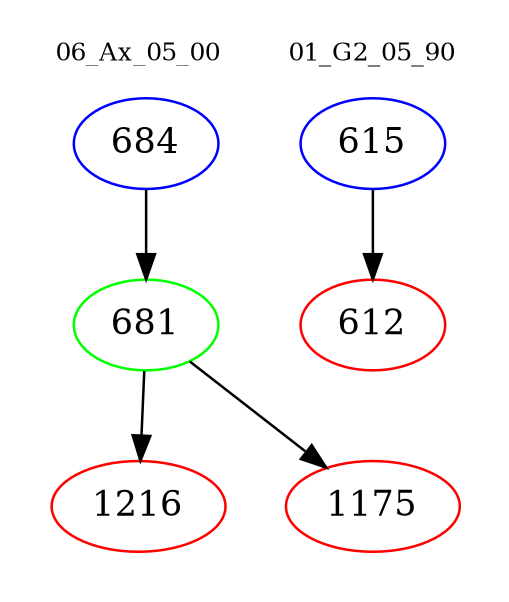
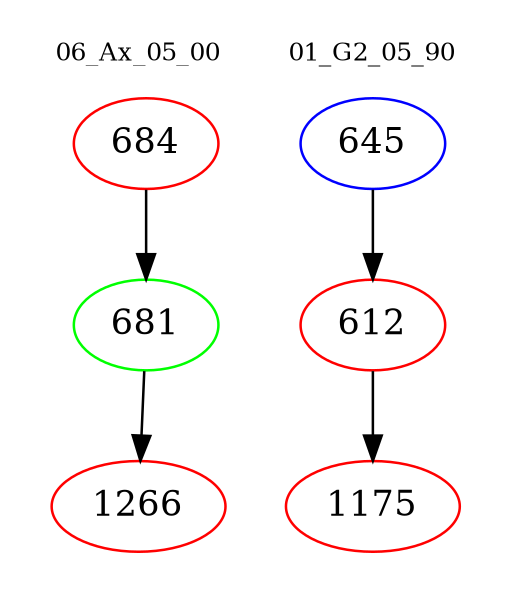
(146, 144) -> (146, 144)
(373, 144) -> (373, 144)
(230, 393) -> (373, 403)
(139, 506) -> (139, 506)
